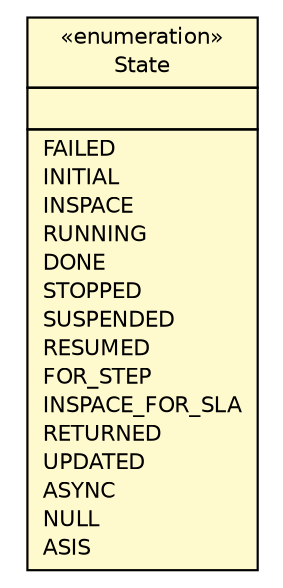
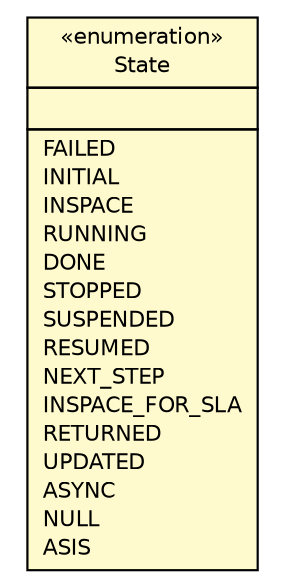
(98, 377) -> (104, 377)
